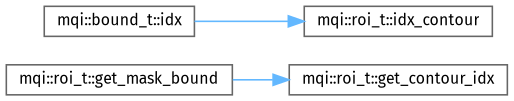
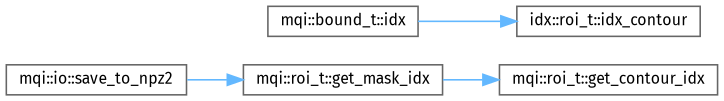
(398, 21) -> (609, 21)
none -> (96, 80)
(119, 80) -> (343, 80)
